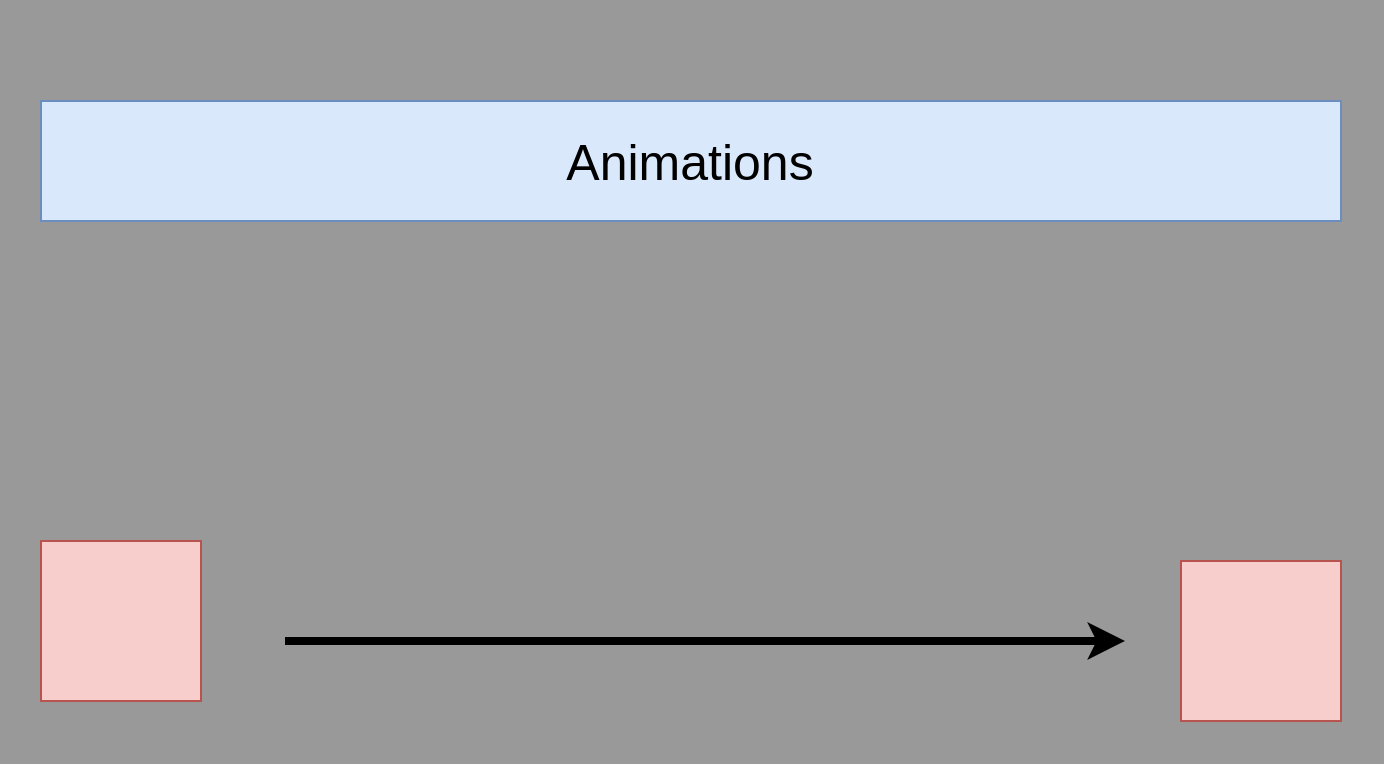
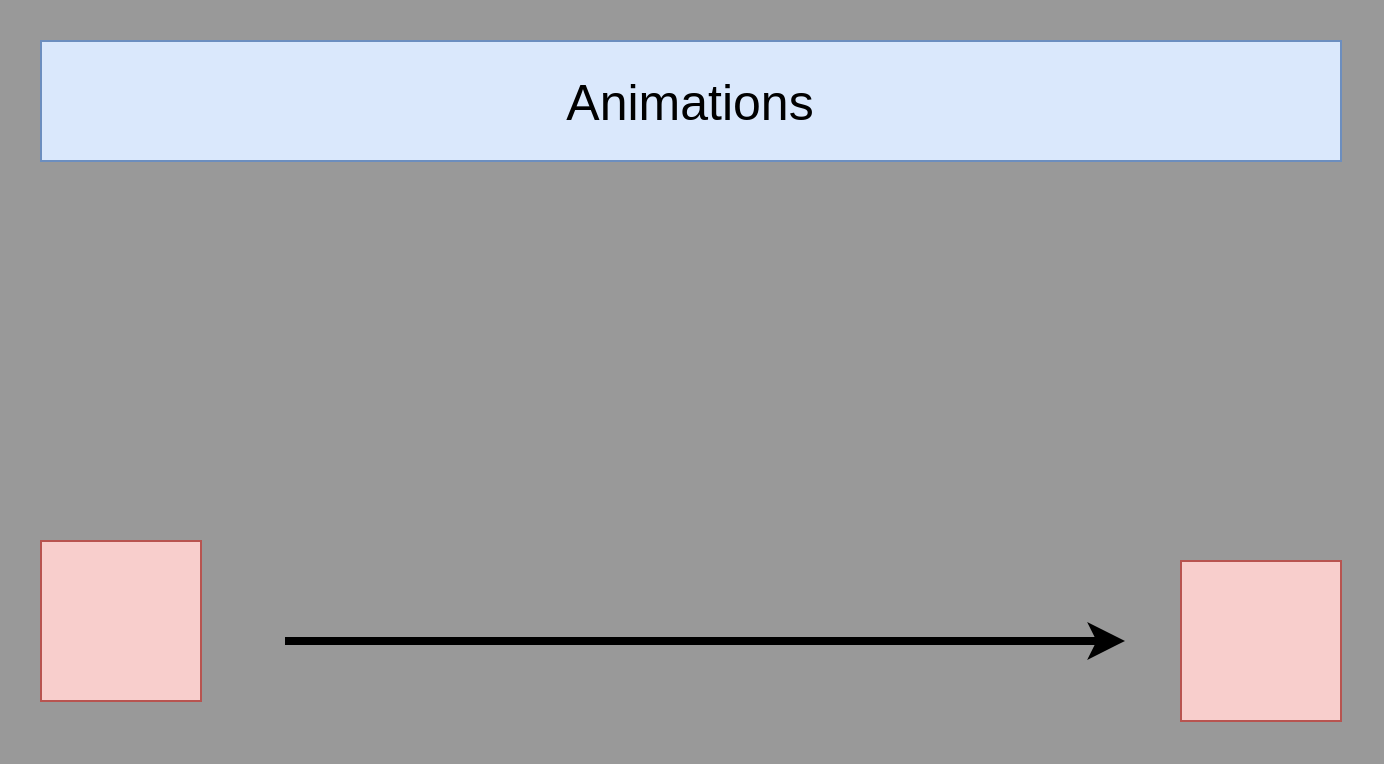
(691, 161) -> (691, 101)
